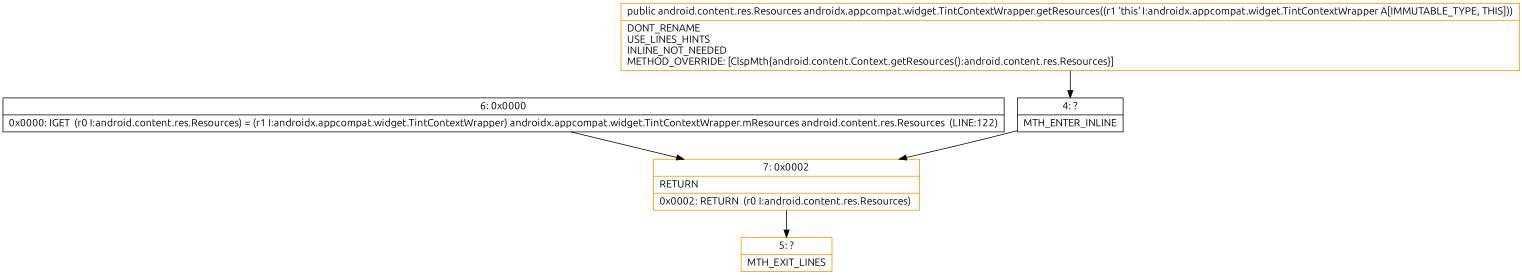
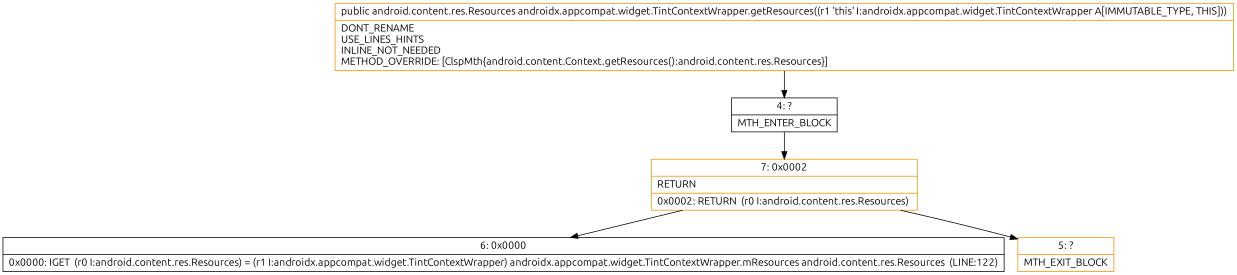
(1070, 123) -> (784, 123)
(624, 145) -> (630, 223)
(787, 263) -> (1066, 263)
